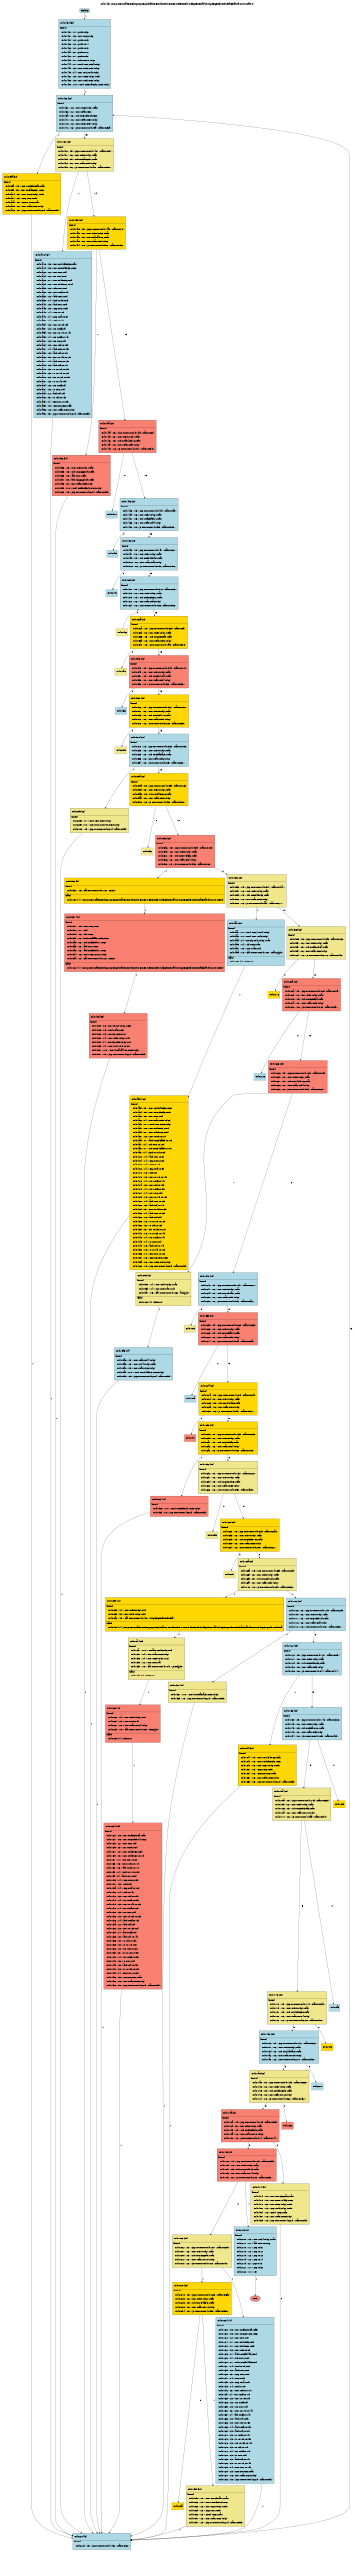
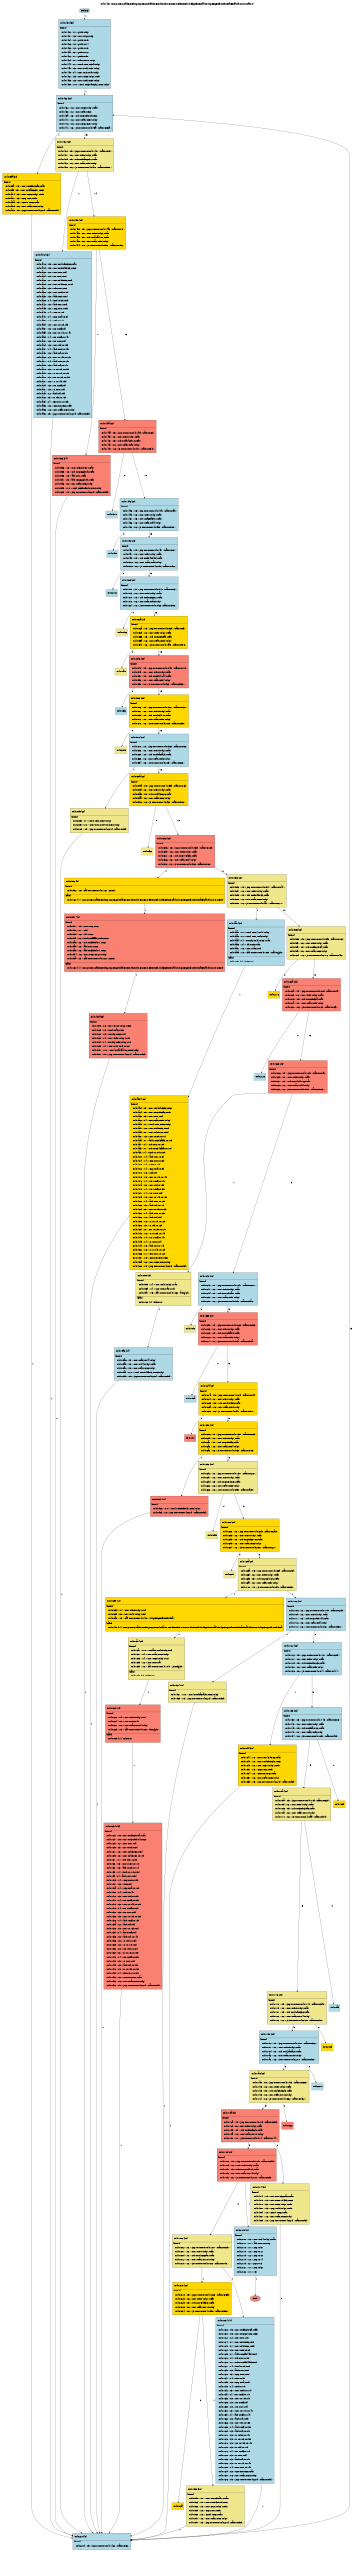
(128, 618) -> (128, 618)
